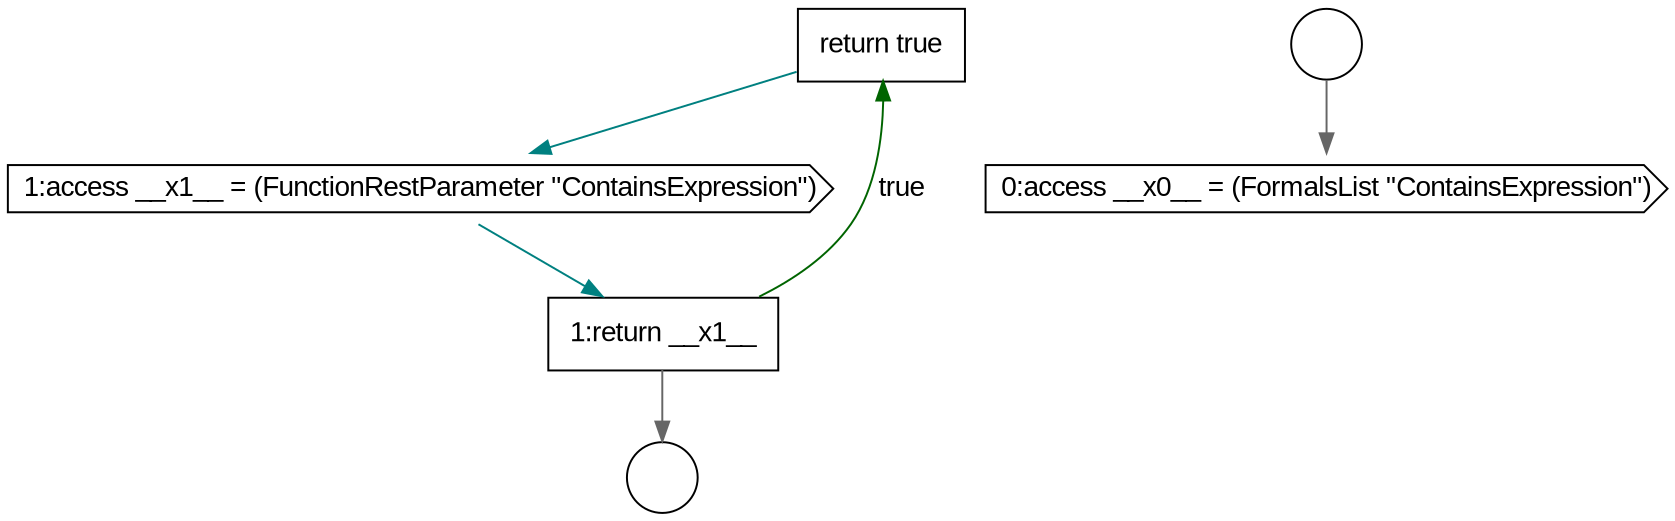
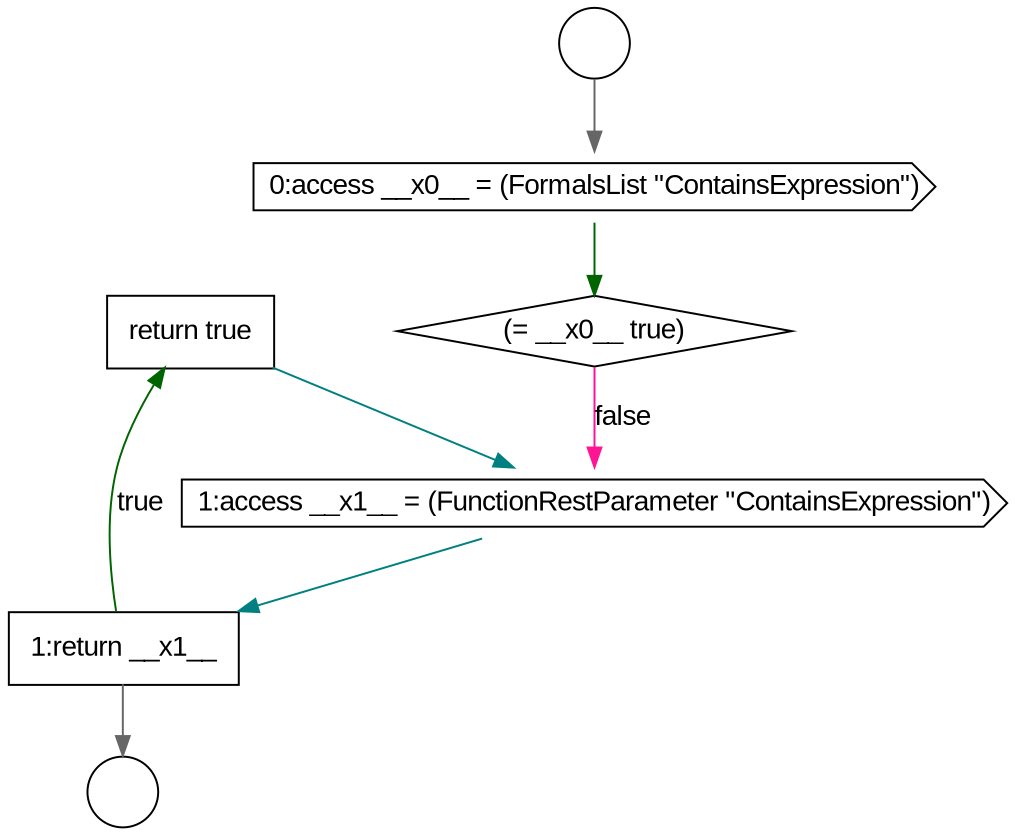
none -> (594, 331)
